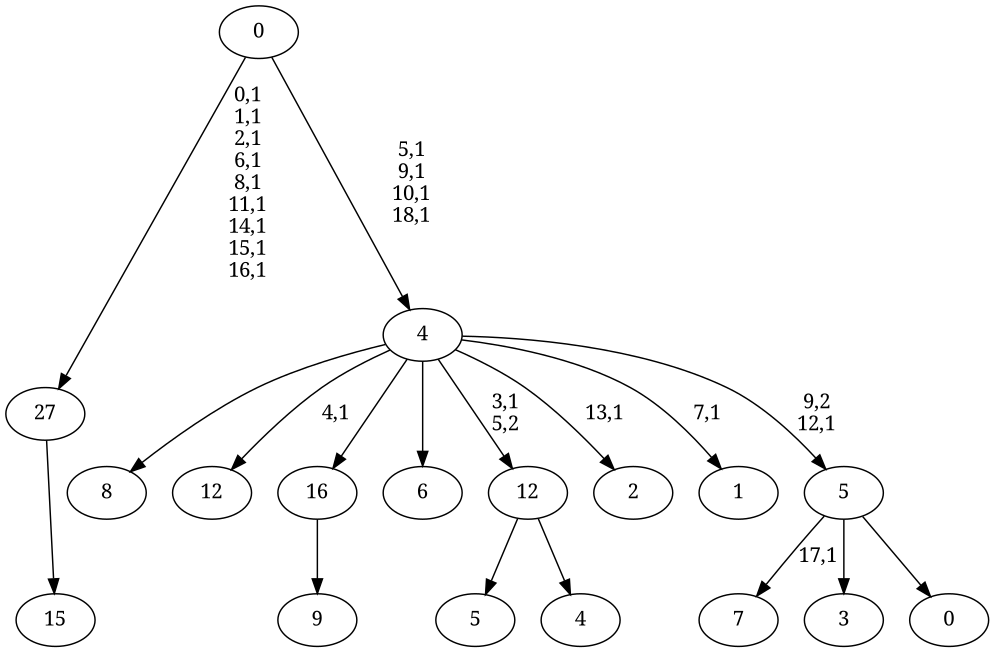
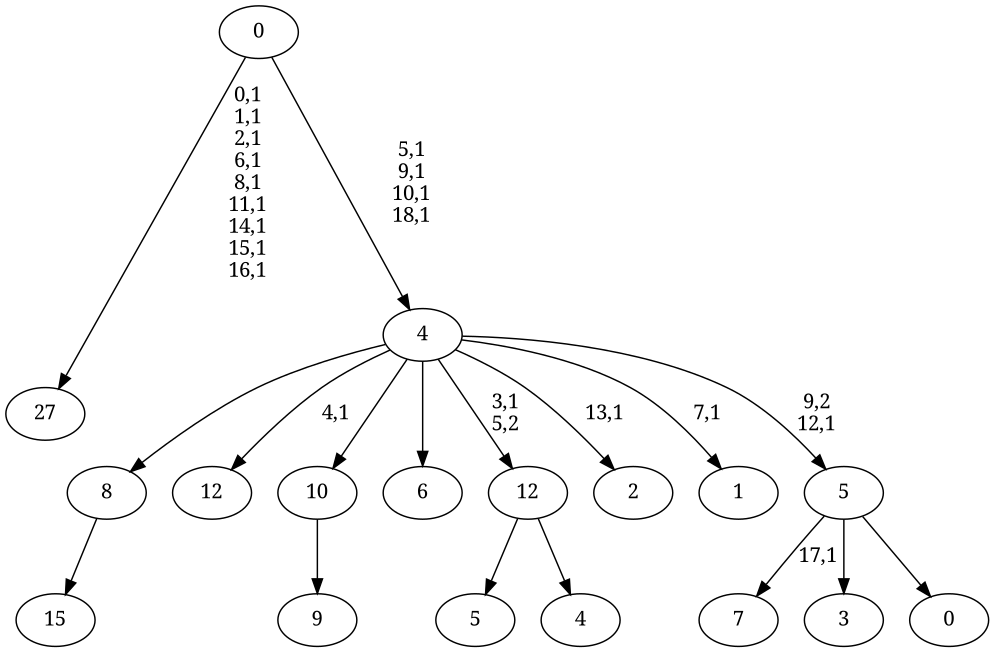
(317, 493) -> (317, 493)
(50, 509) -> (84, 550)
